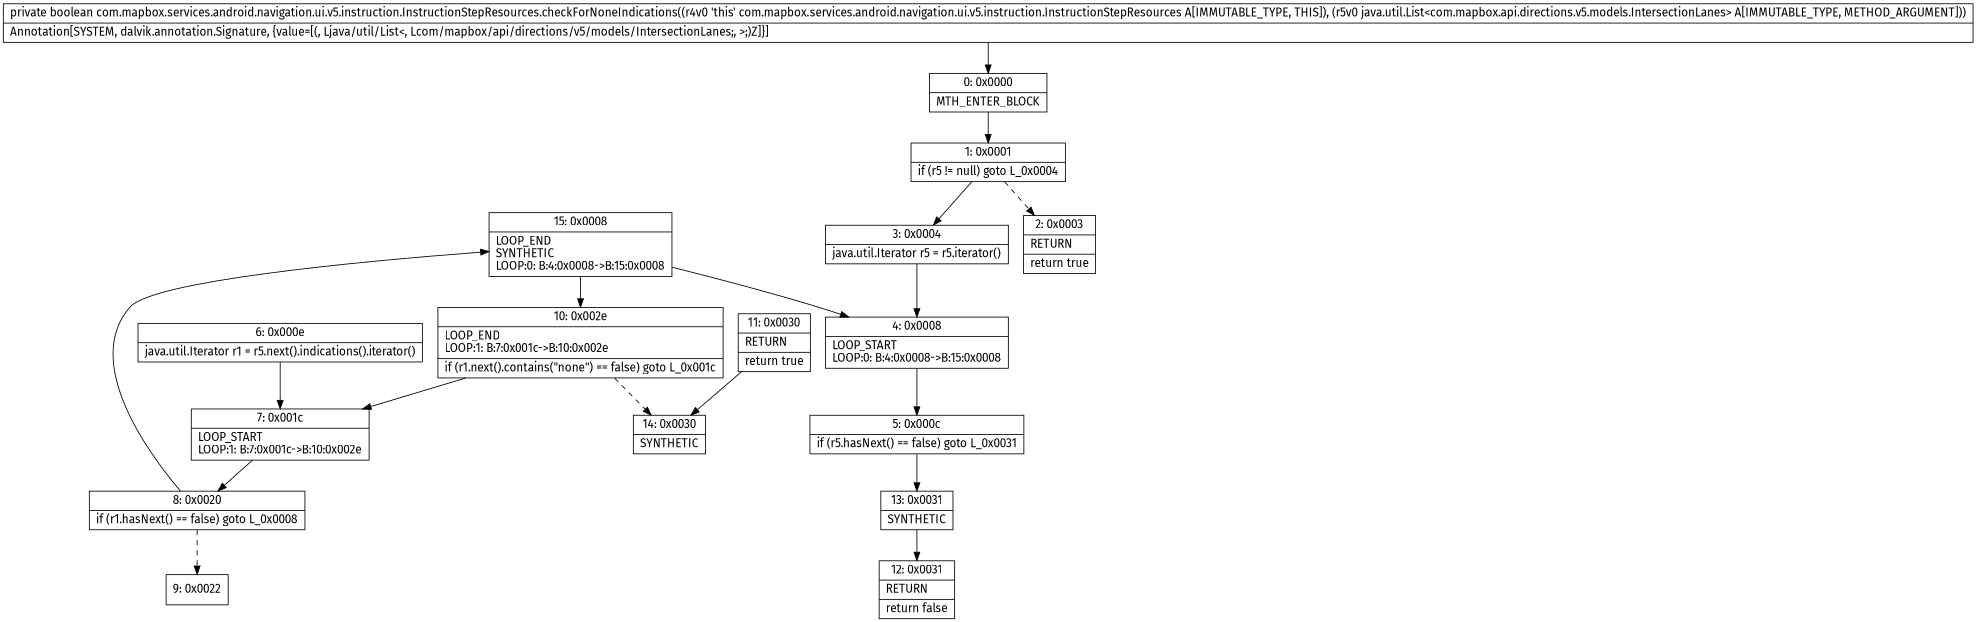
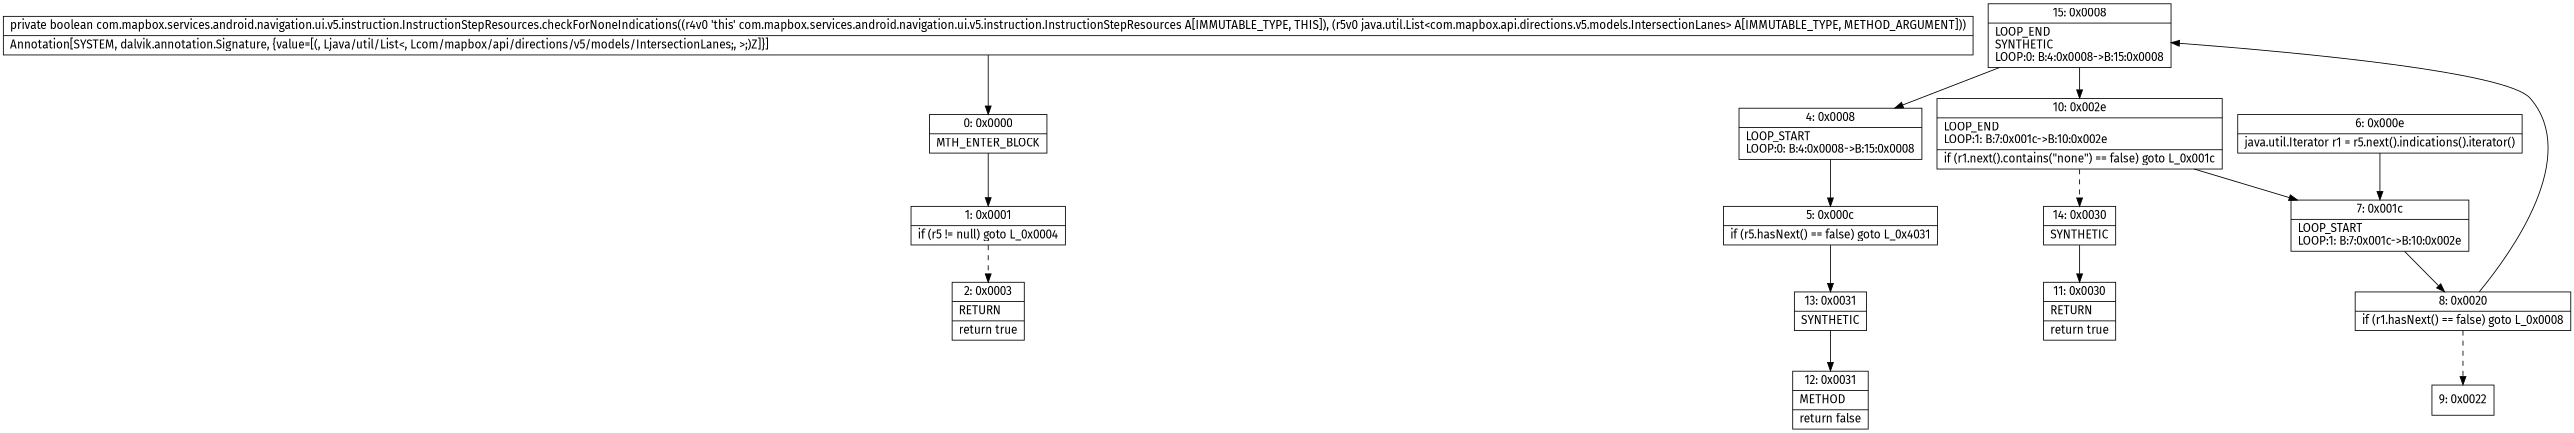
(917, 245) -> none
(719, 391) -> (2080, 259)
(917, 444) -> (1830, 235)
(907, 589) -> (1822, 400)
